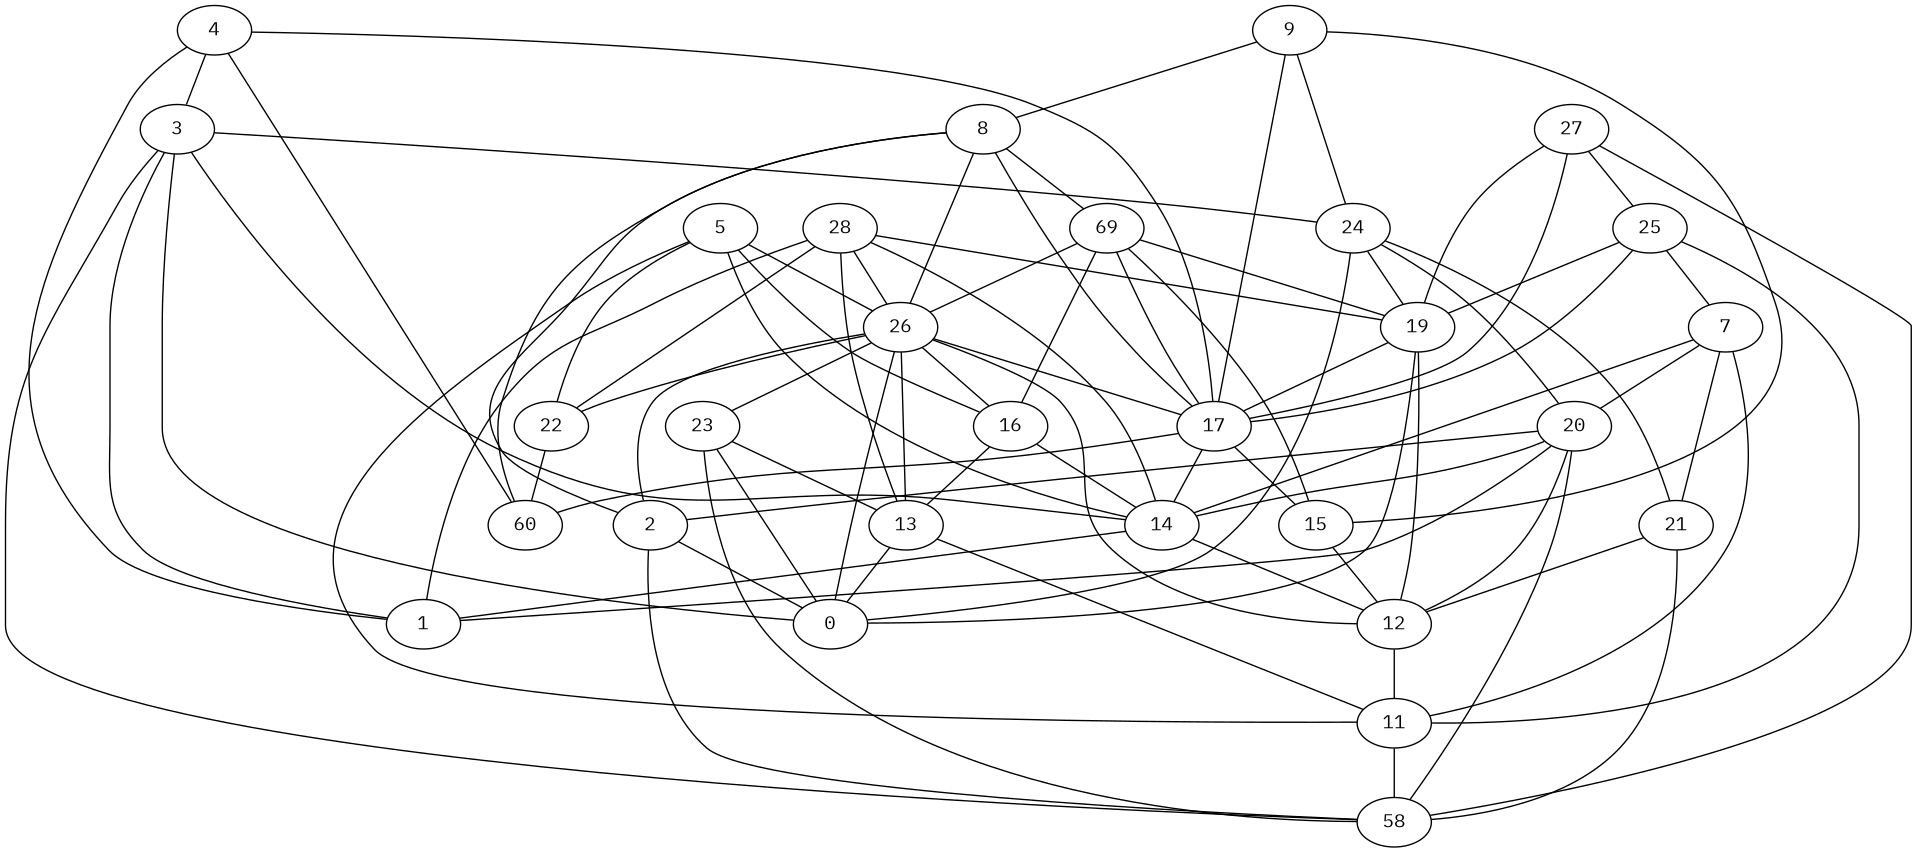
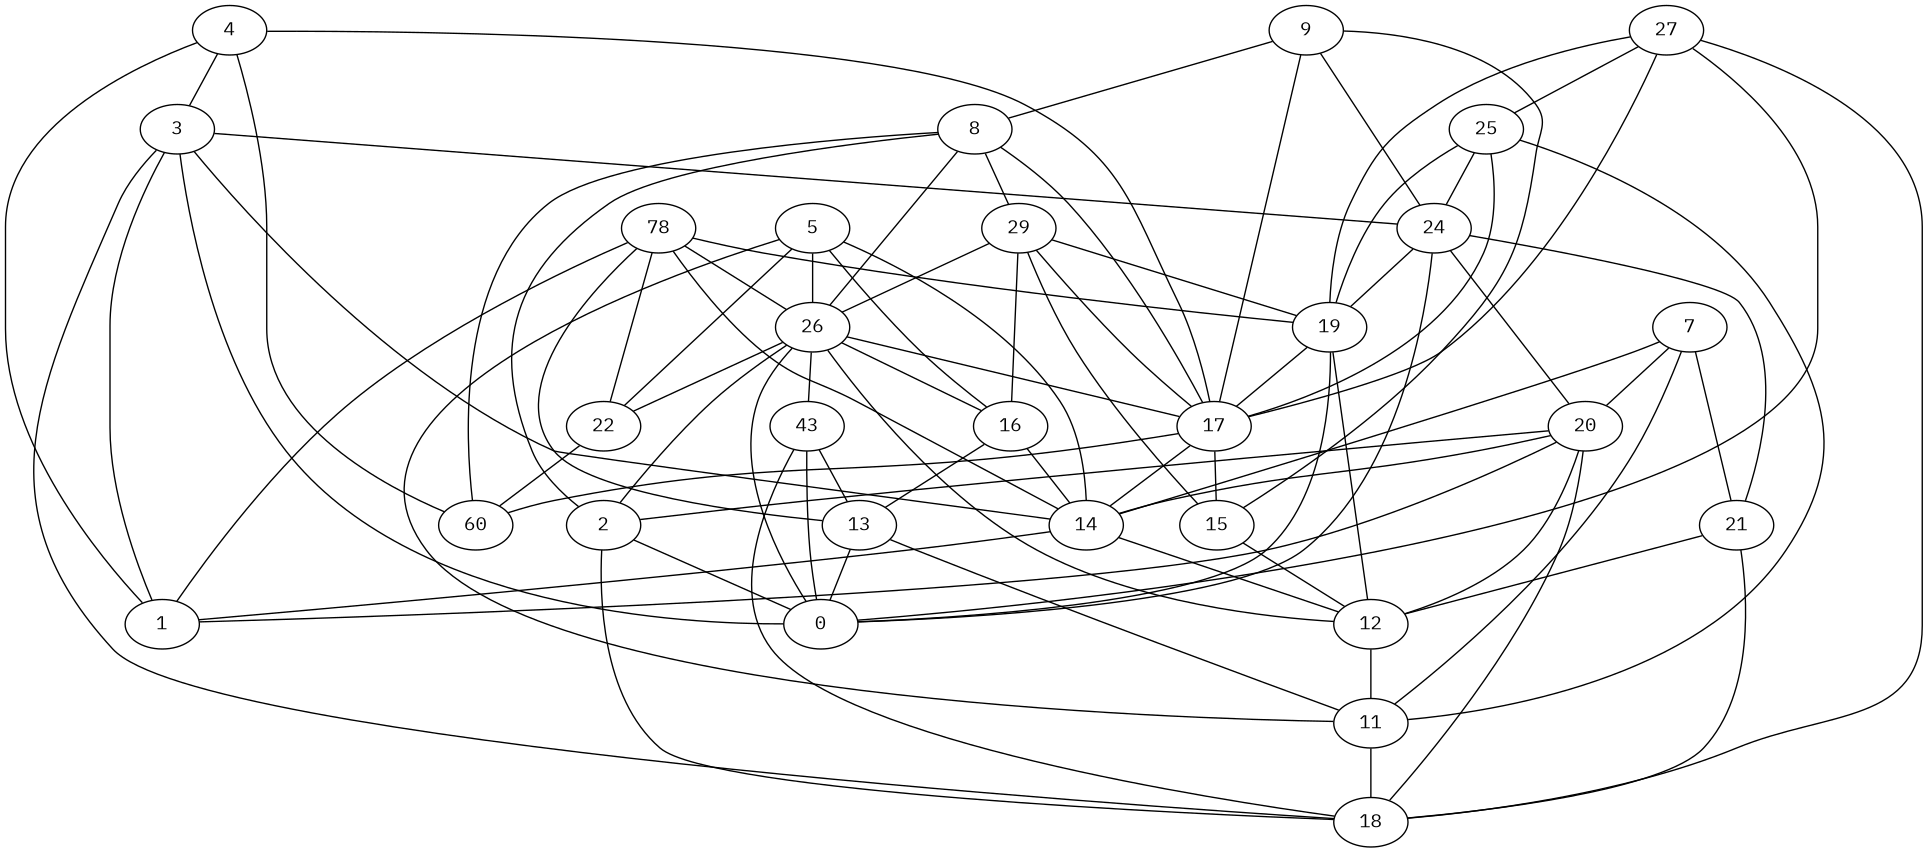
(840, 228) -> (659, 228)
(1107, 228) -> (1019, 228)
(1688, 278) -> (1460, 179)
(703, 426) -> (807, 426)
(903, 426) -> none
none -> (1532, 514)
(1394, 822) -> (1371, 822)
